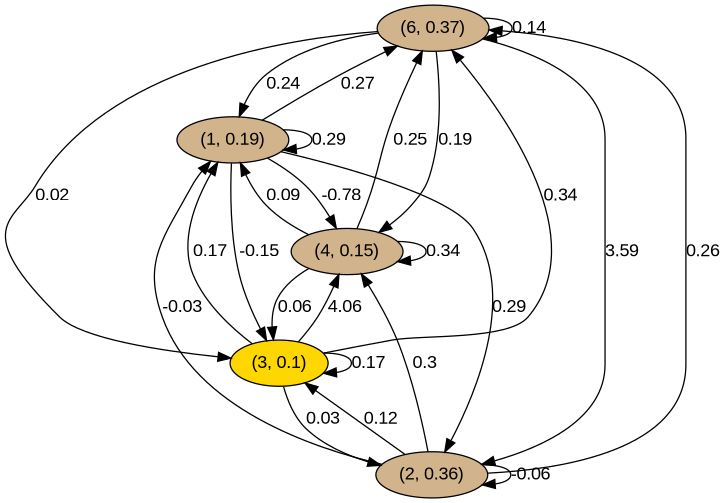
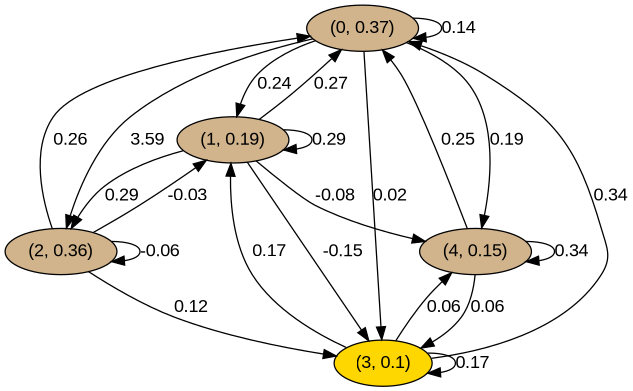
(433, 28) -> (363, 28)
(341, 196) -> (335, 196)
(272, 210) -> none
(345, 307) -> (444, 307)
(406, 365) -> none
(312, 434) -> none
